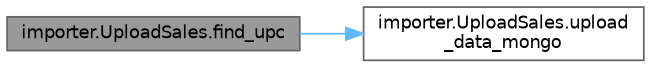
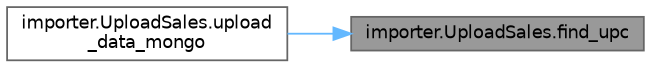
(323, 34) -> (310, 34)
